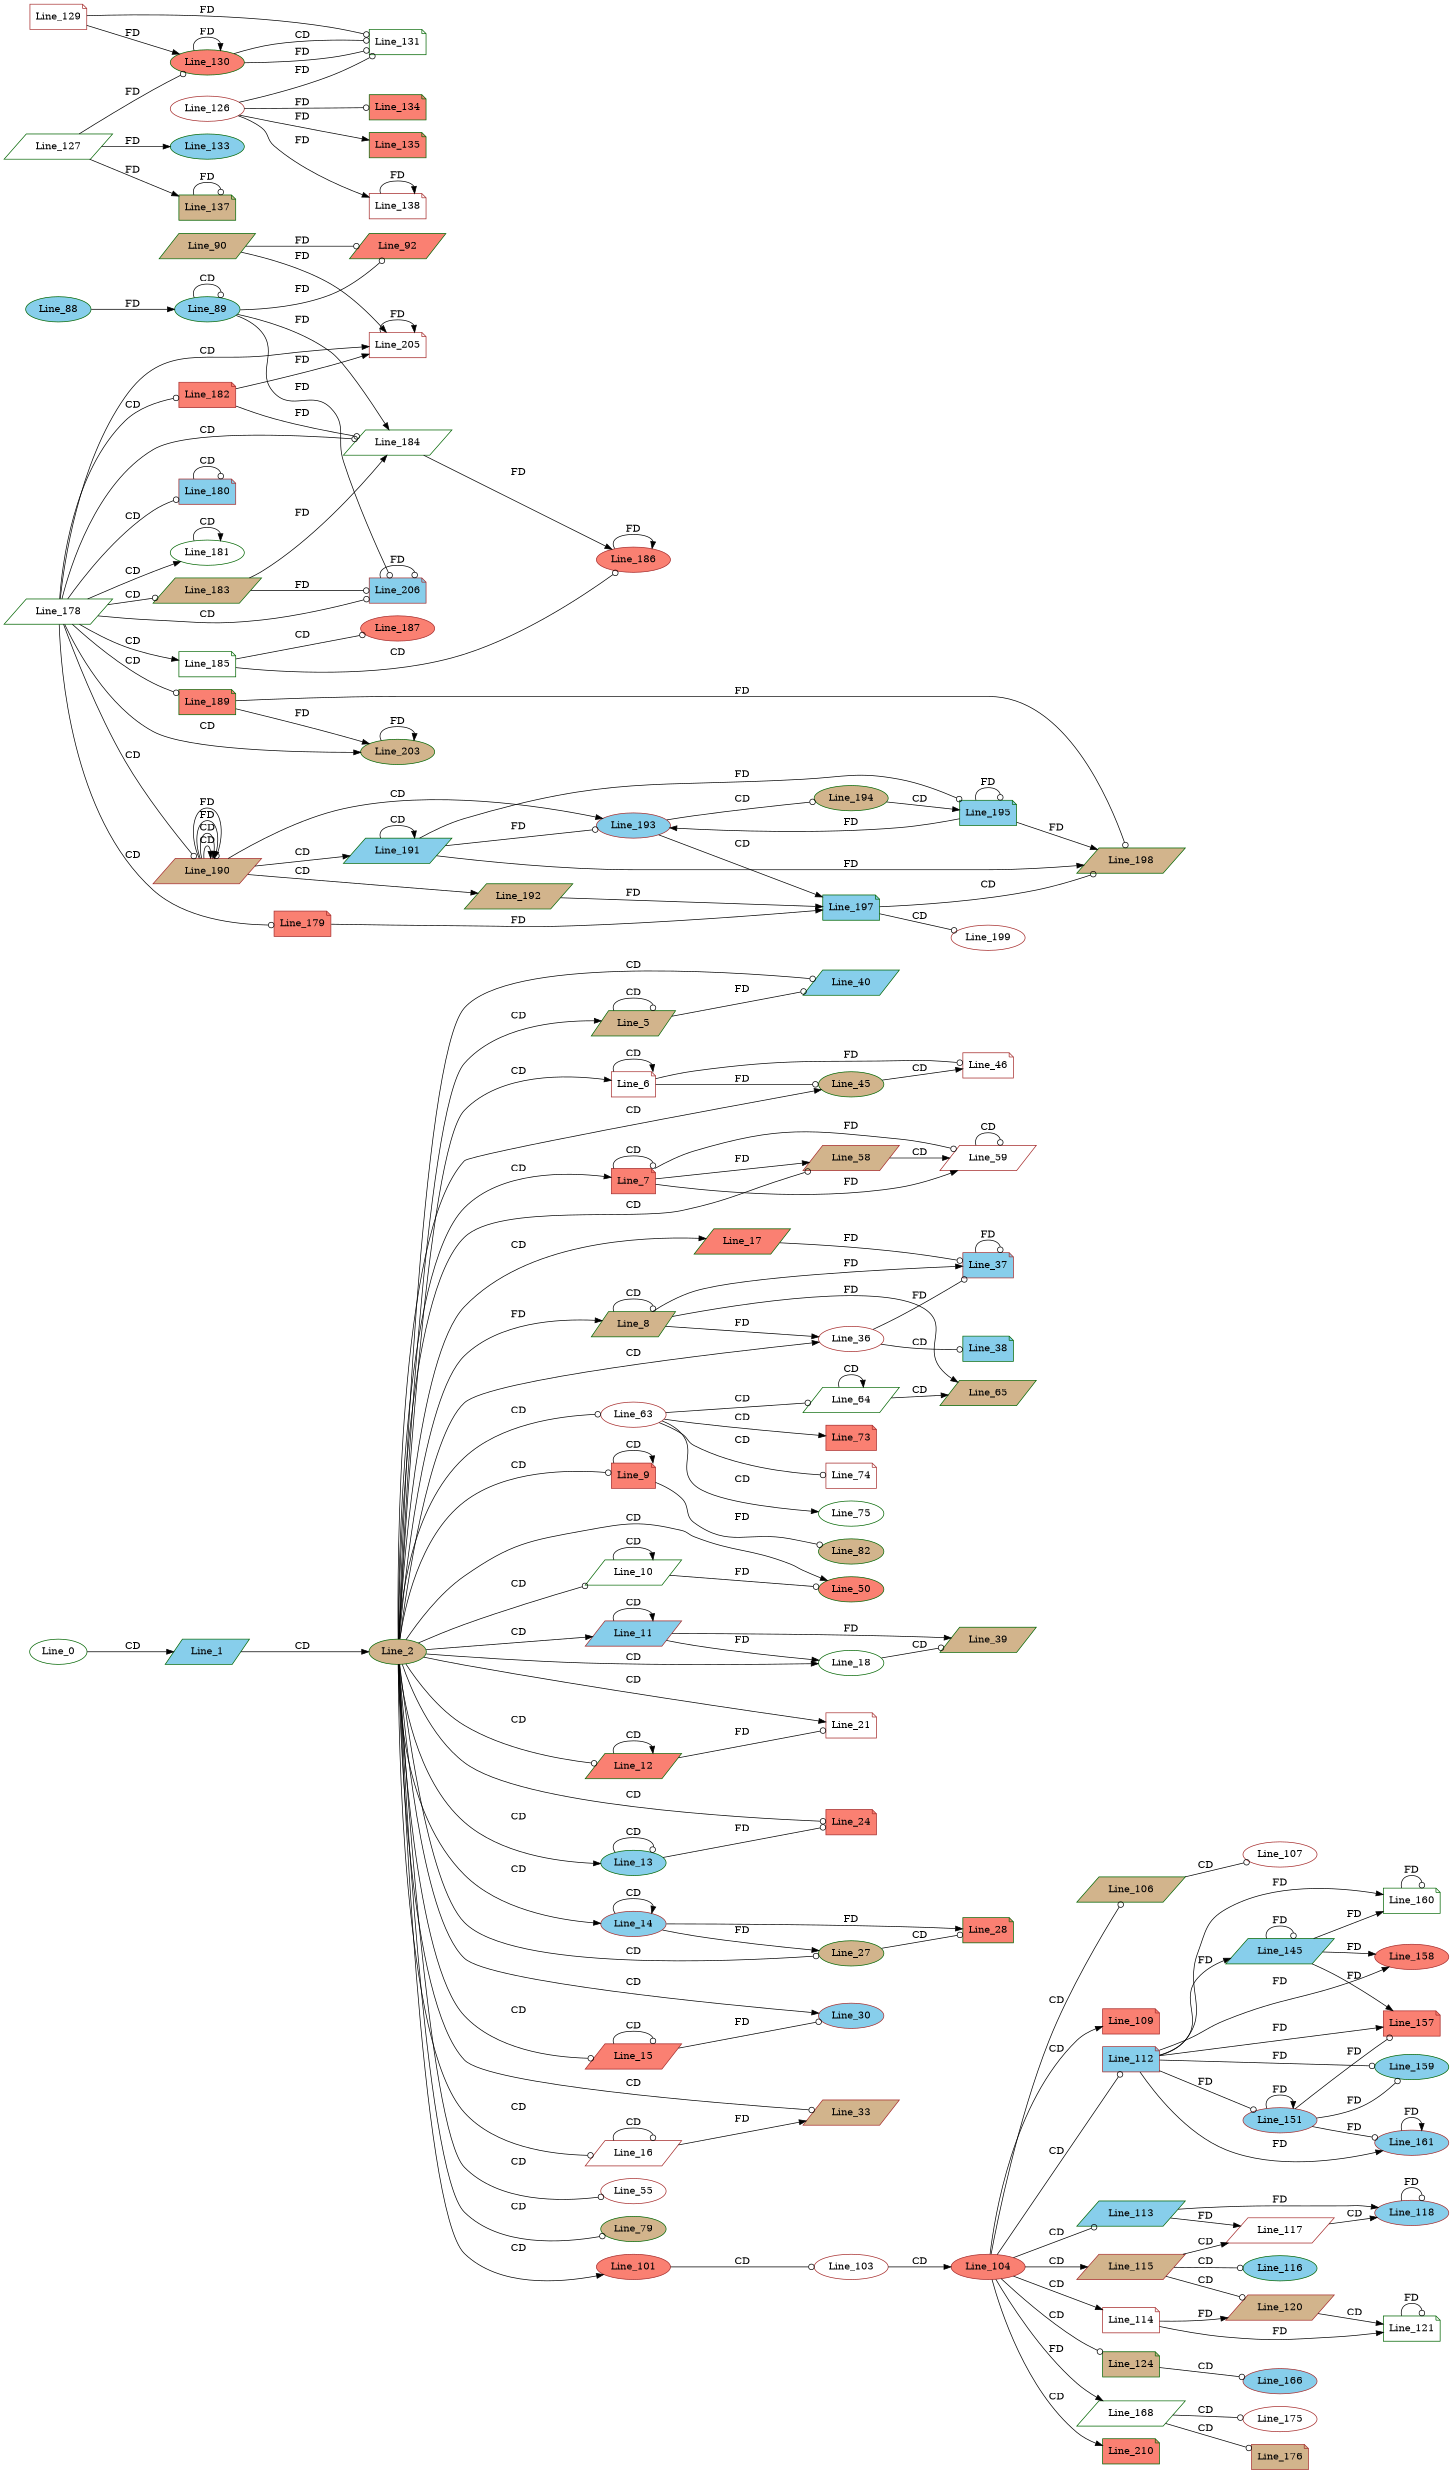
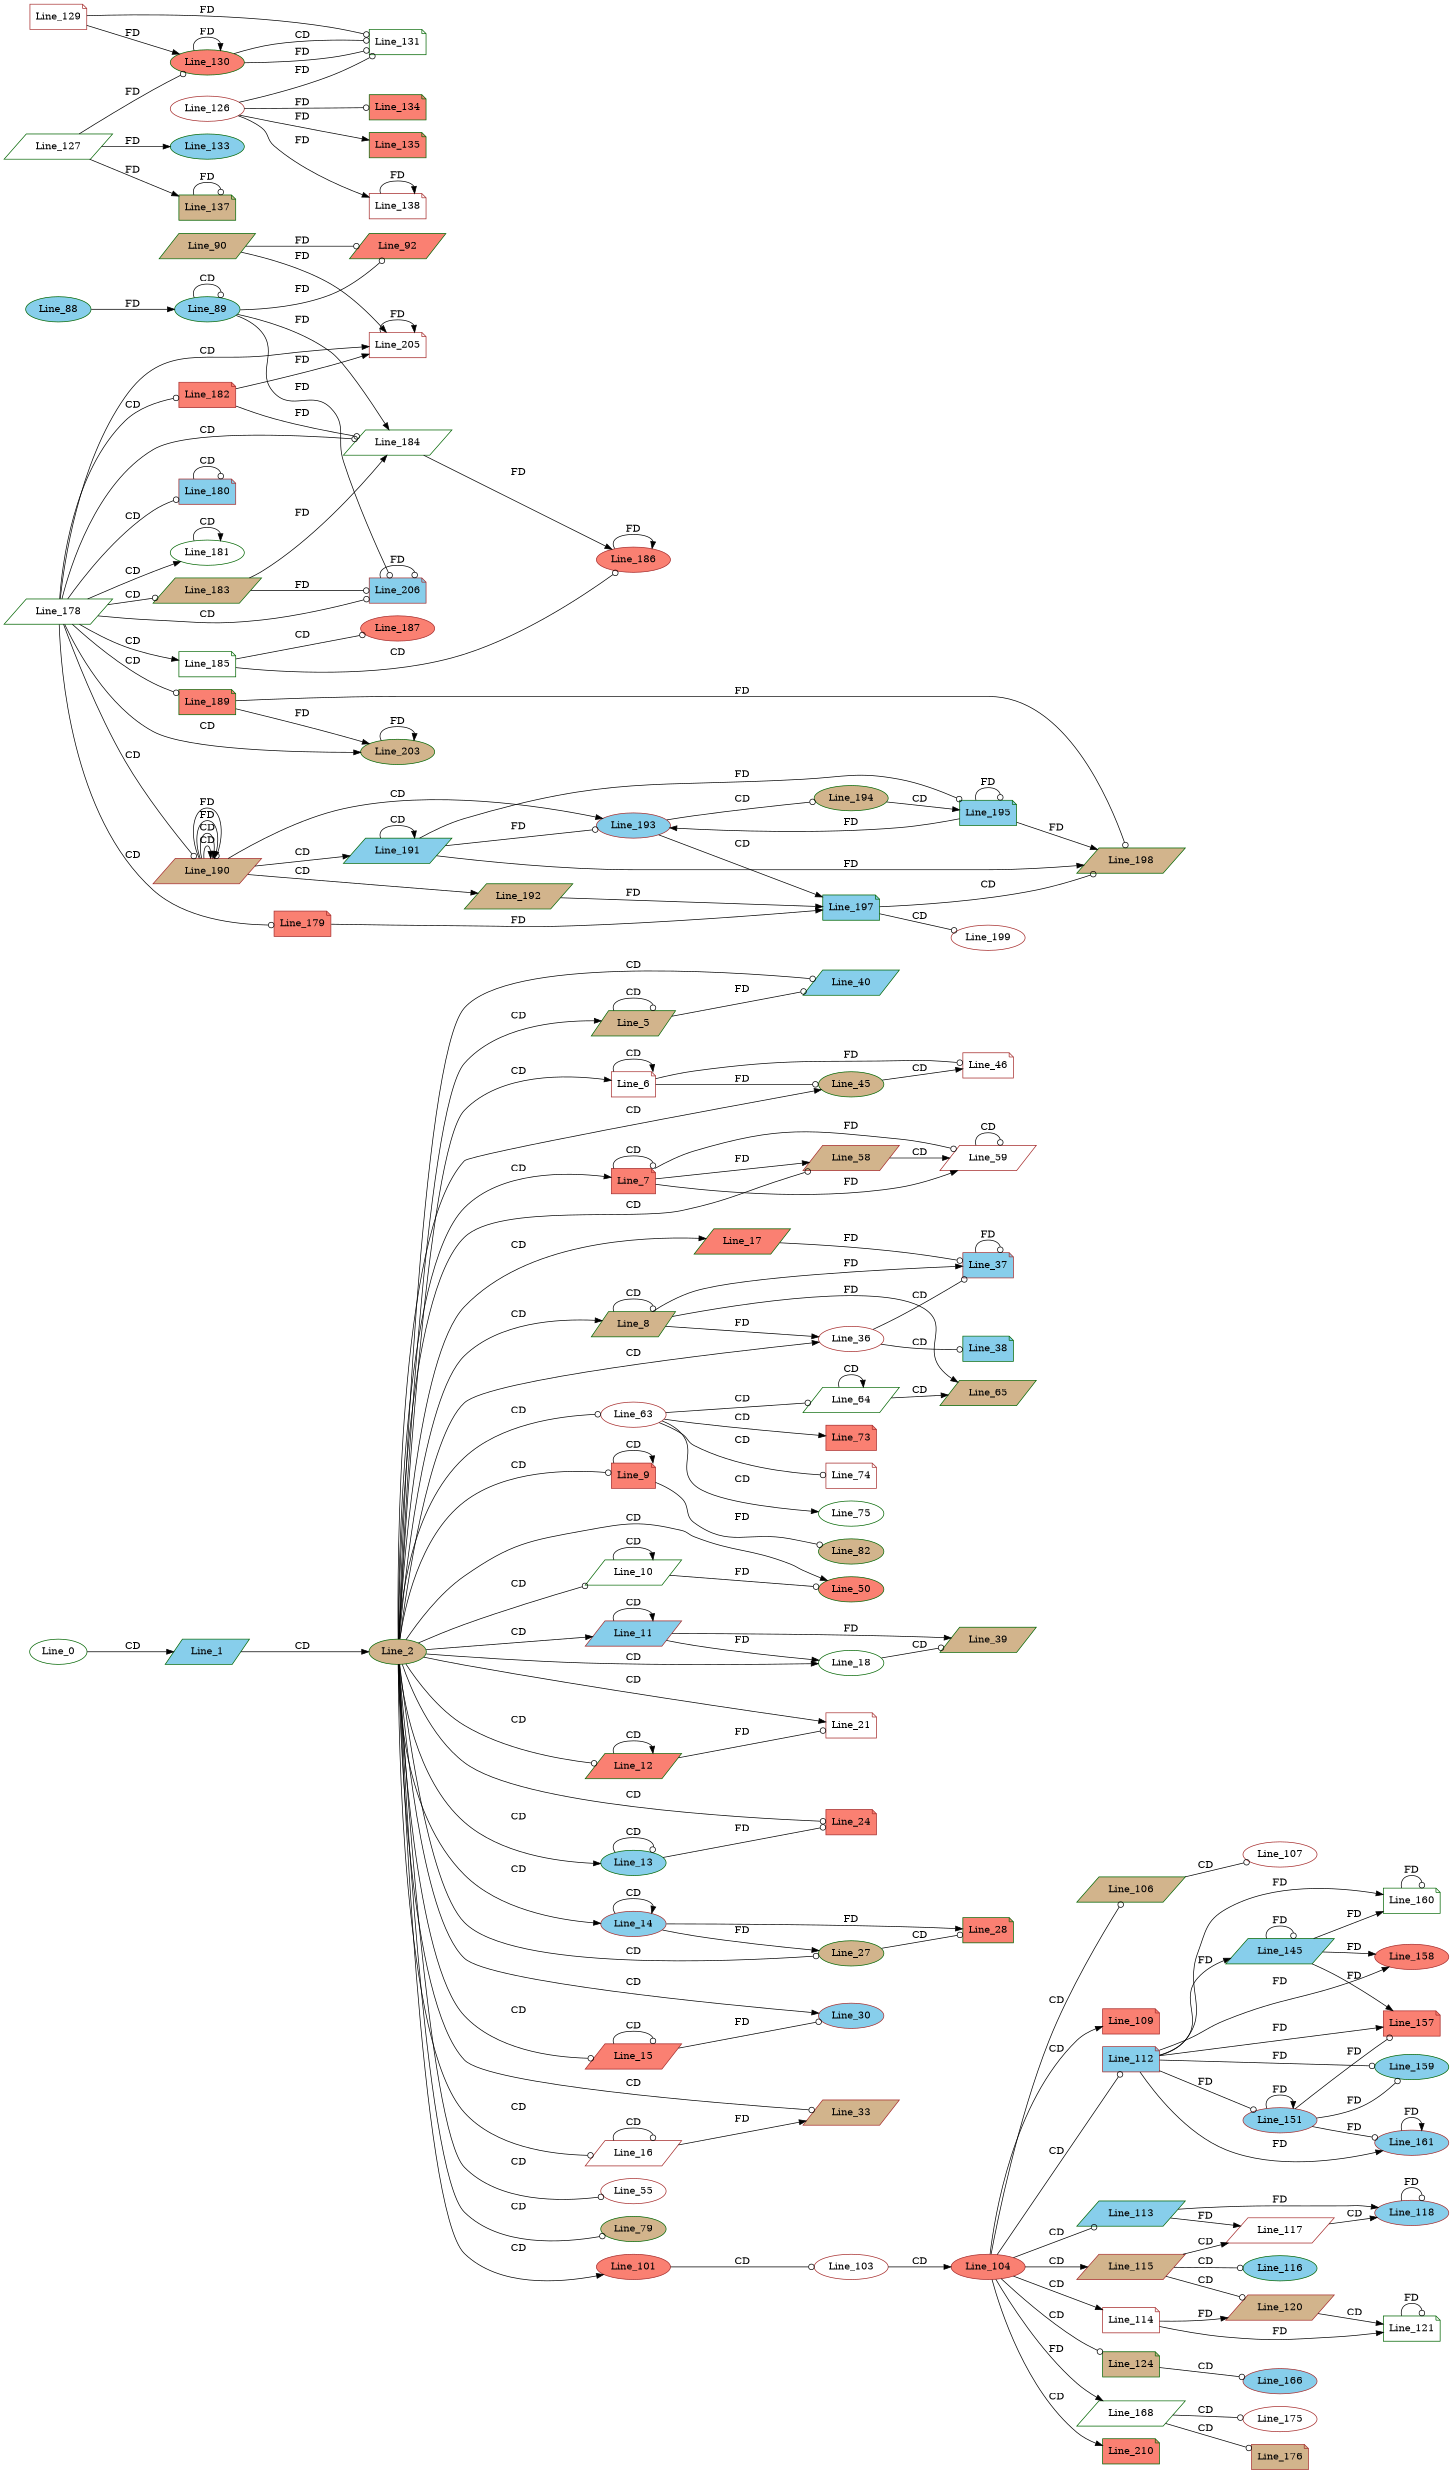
(920, 1296) -> (920, 1296)
(519, 1315) -> (519, 1315)
